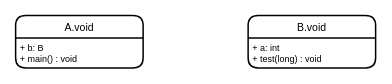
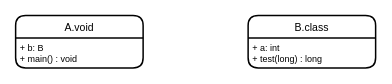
(311, 27) -> (311, 27)
(267, 48) -> (267, 48)
